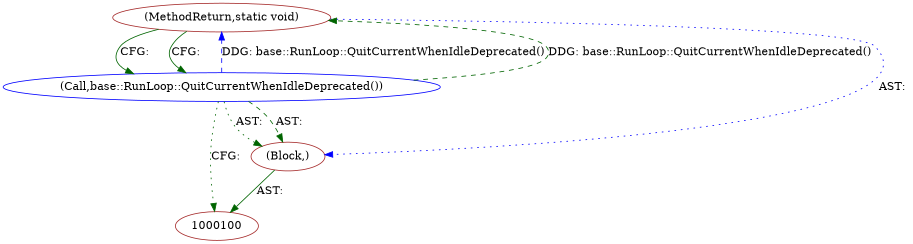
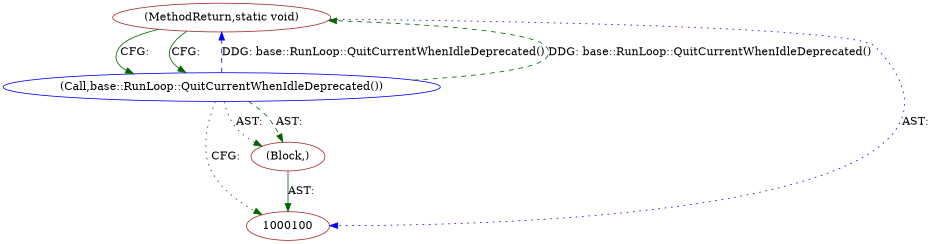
(879, 66) -> (903, 99)
